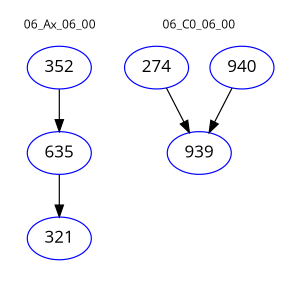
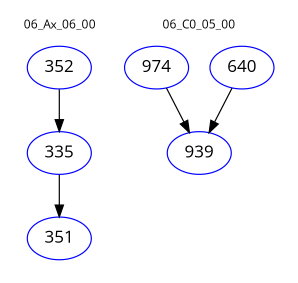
(199, 26) -> (199, 26)
(157, 68) -> (157, 68)
(242, 68) -> (242, 68)
(59, 153) -> (59, 153)
(59, 238) -> (59, 238)
